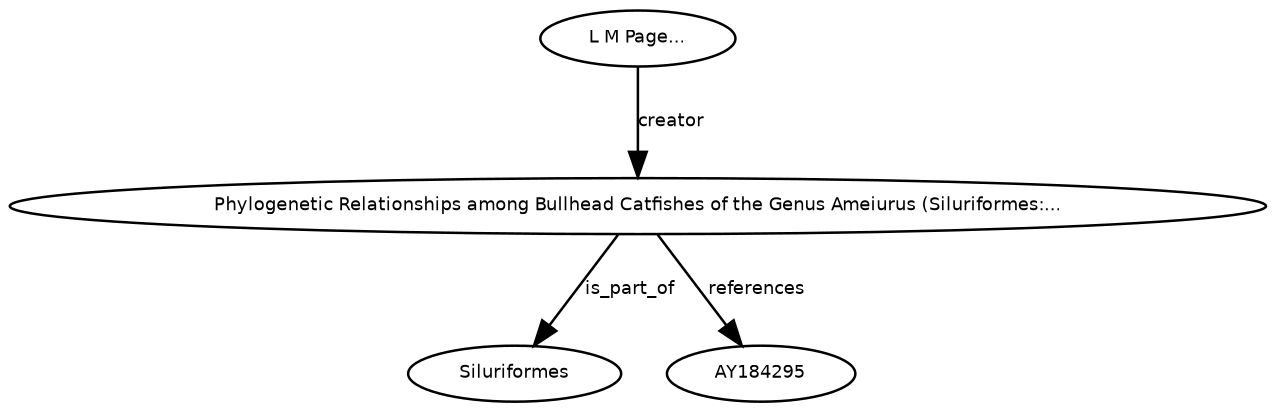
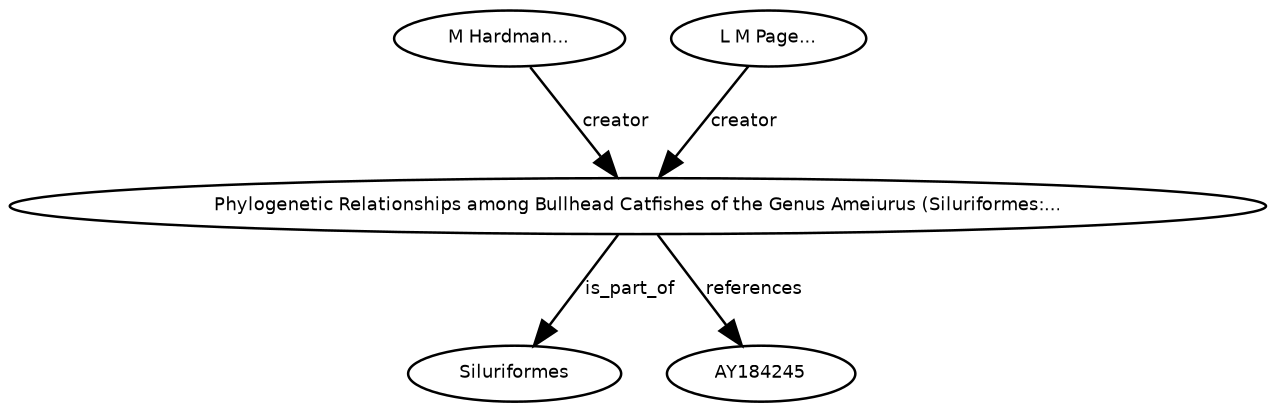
none -> (510, 39)
(761, 374) -> (761, 374)
